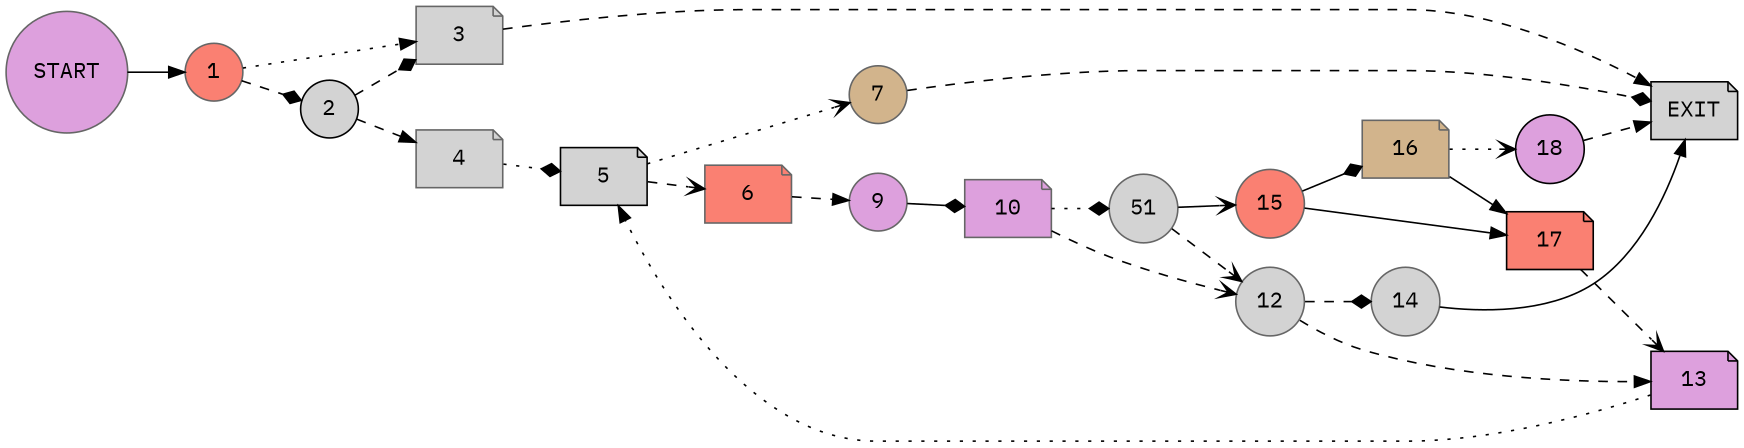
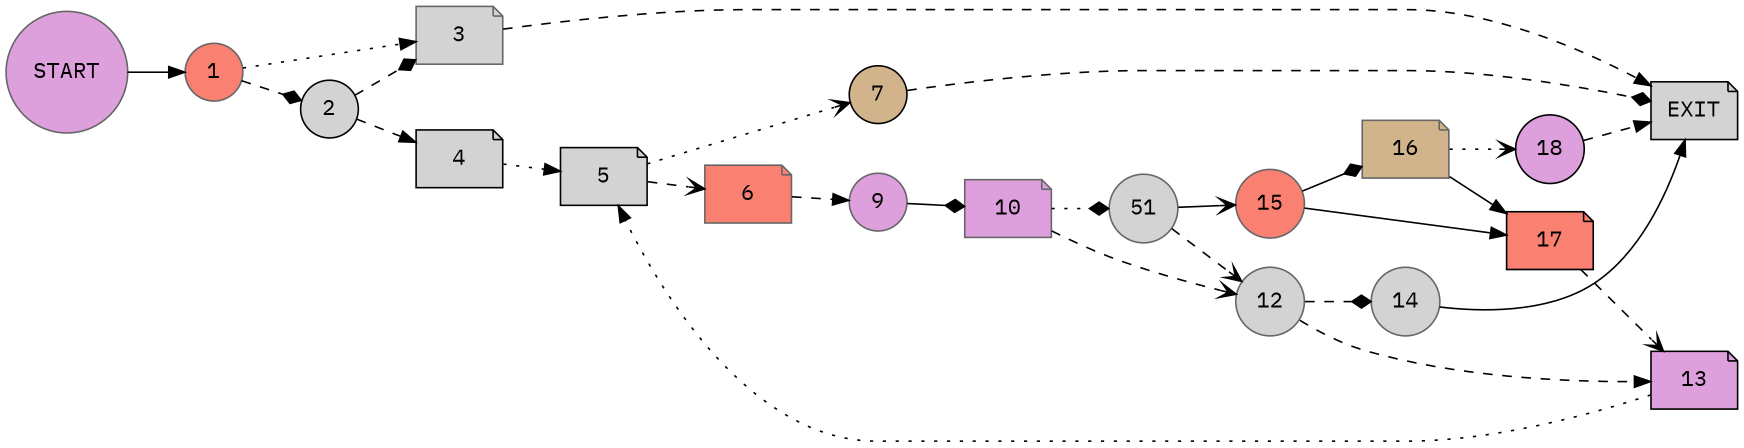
(878, 95) -> (878, 95)
(459, 159) -> (459, 159)
(522, 166) -> (524, 167)
